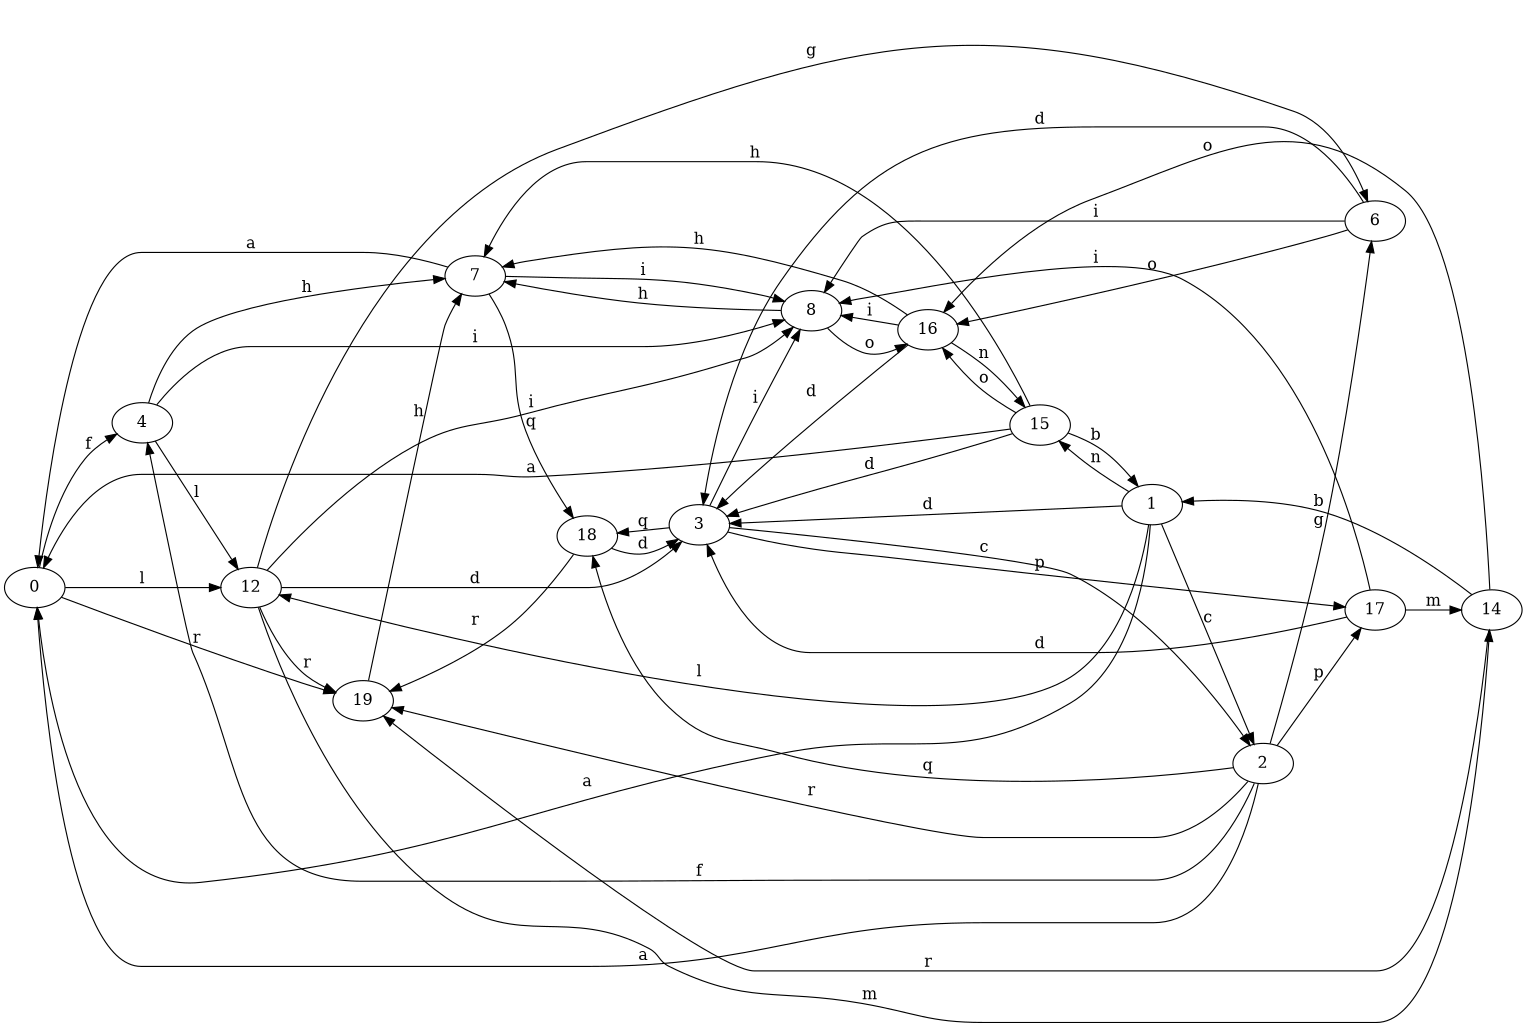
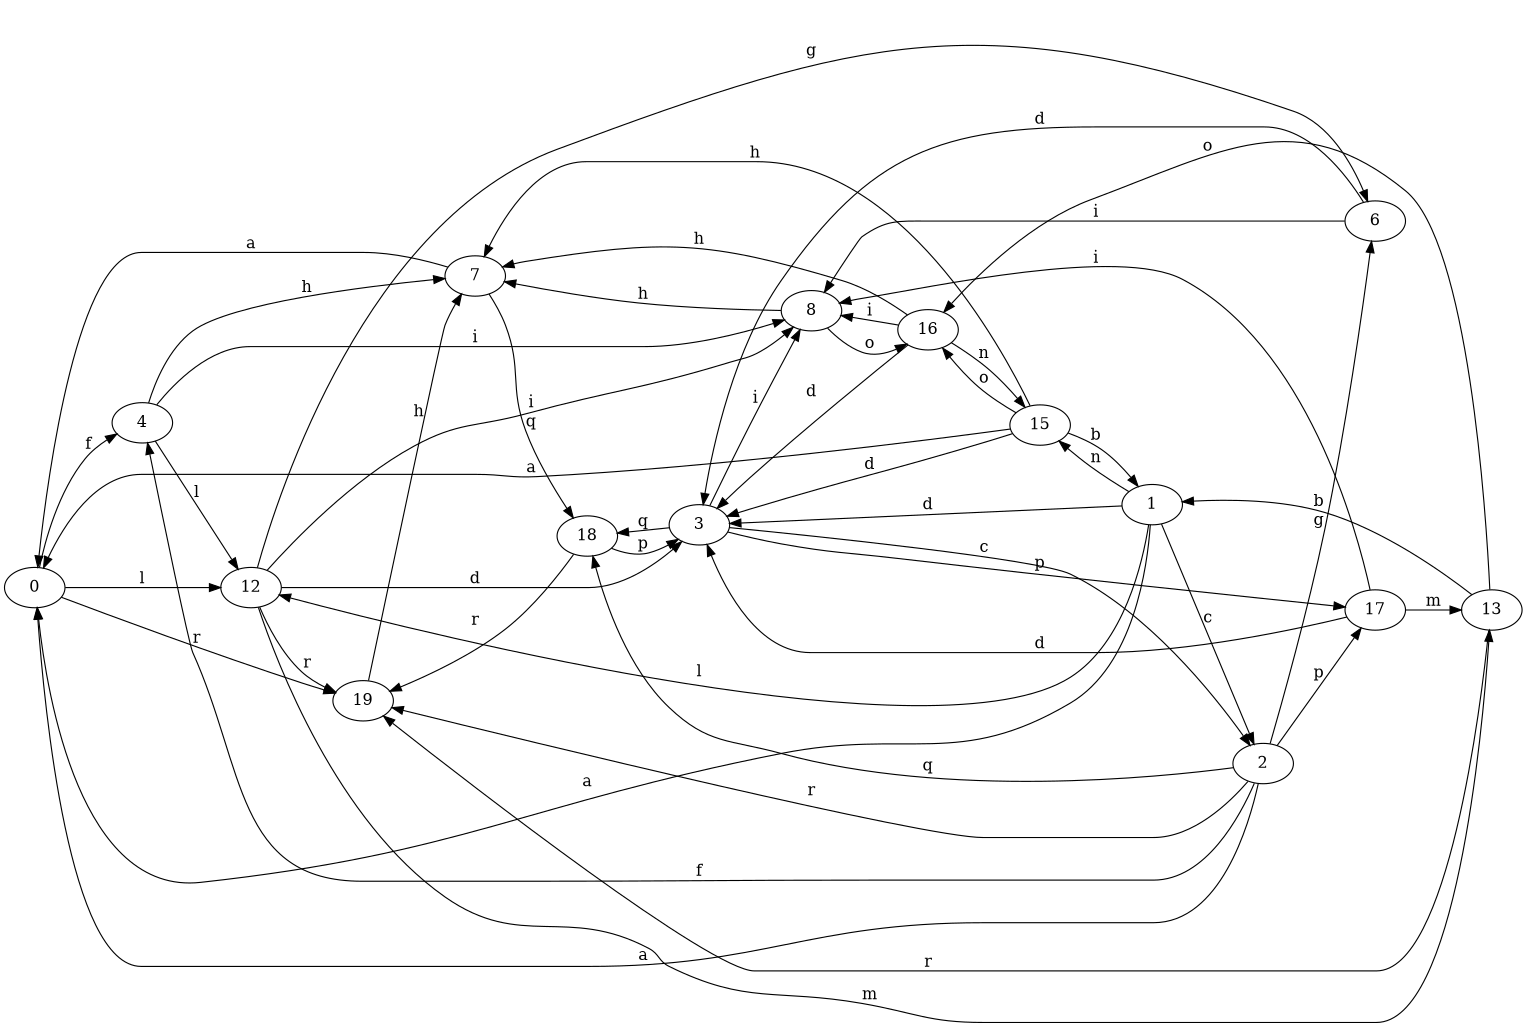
(640, 279) -> none
(1159, 279) -> none
(643, 544) -> (643, 544)
(1492, 610) -> (1492, 610)
